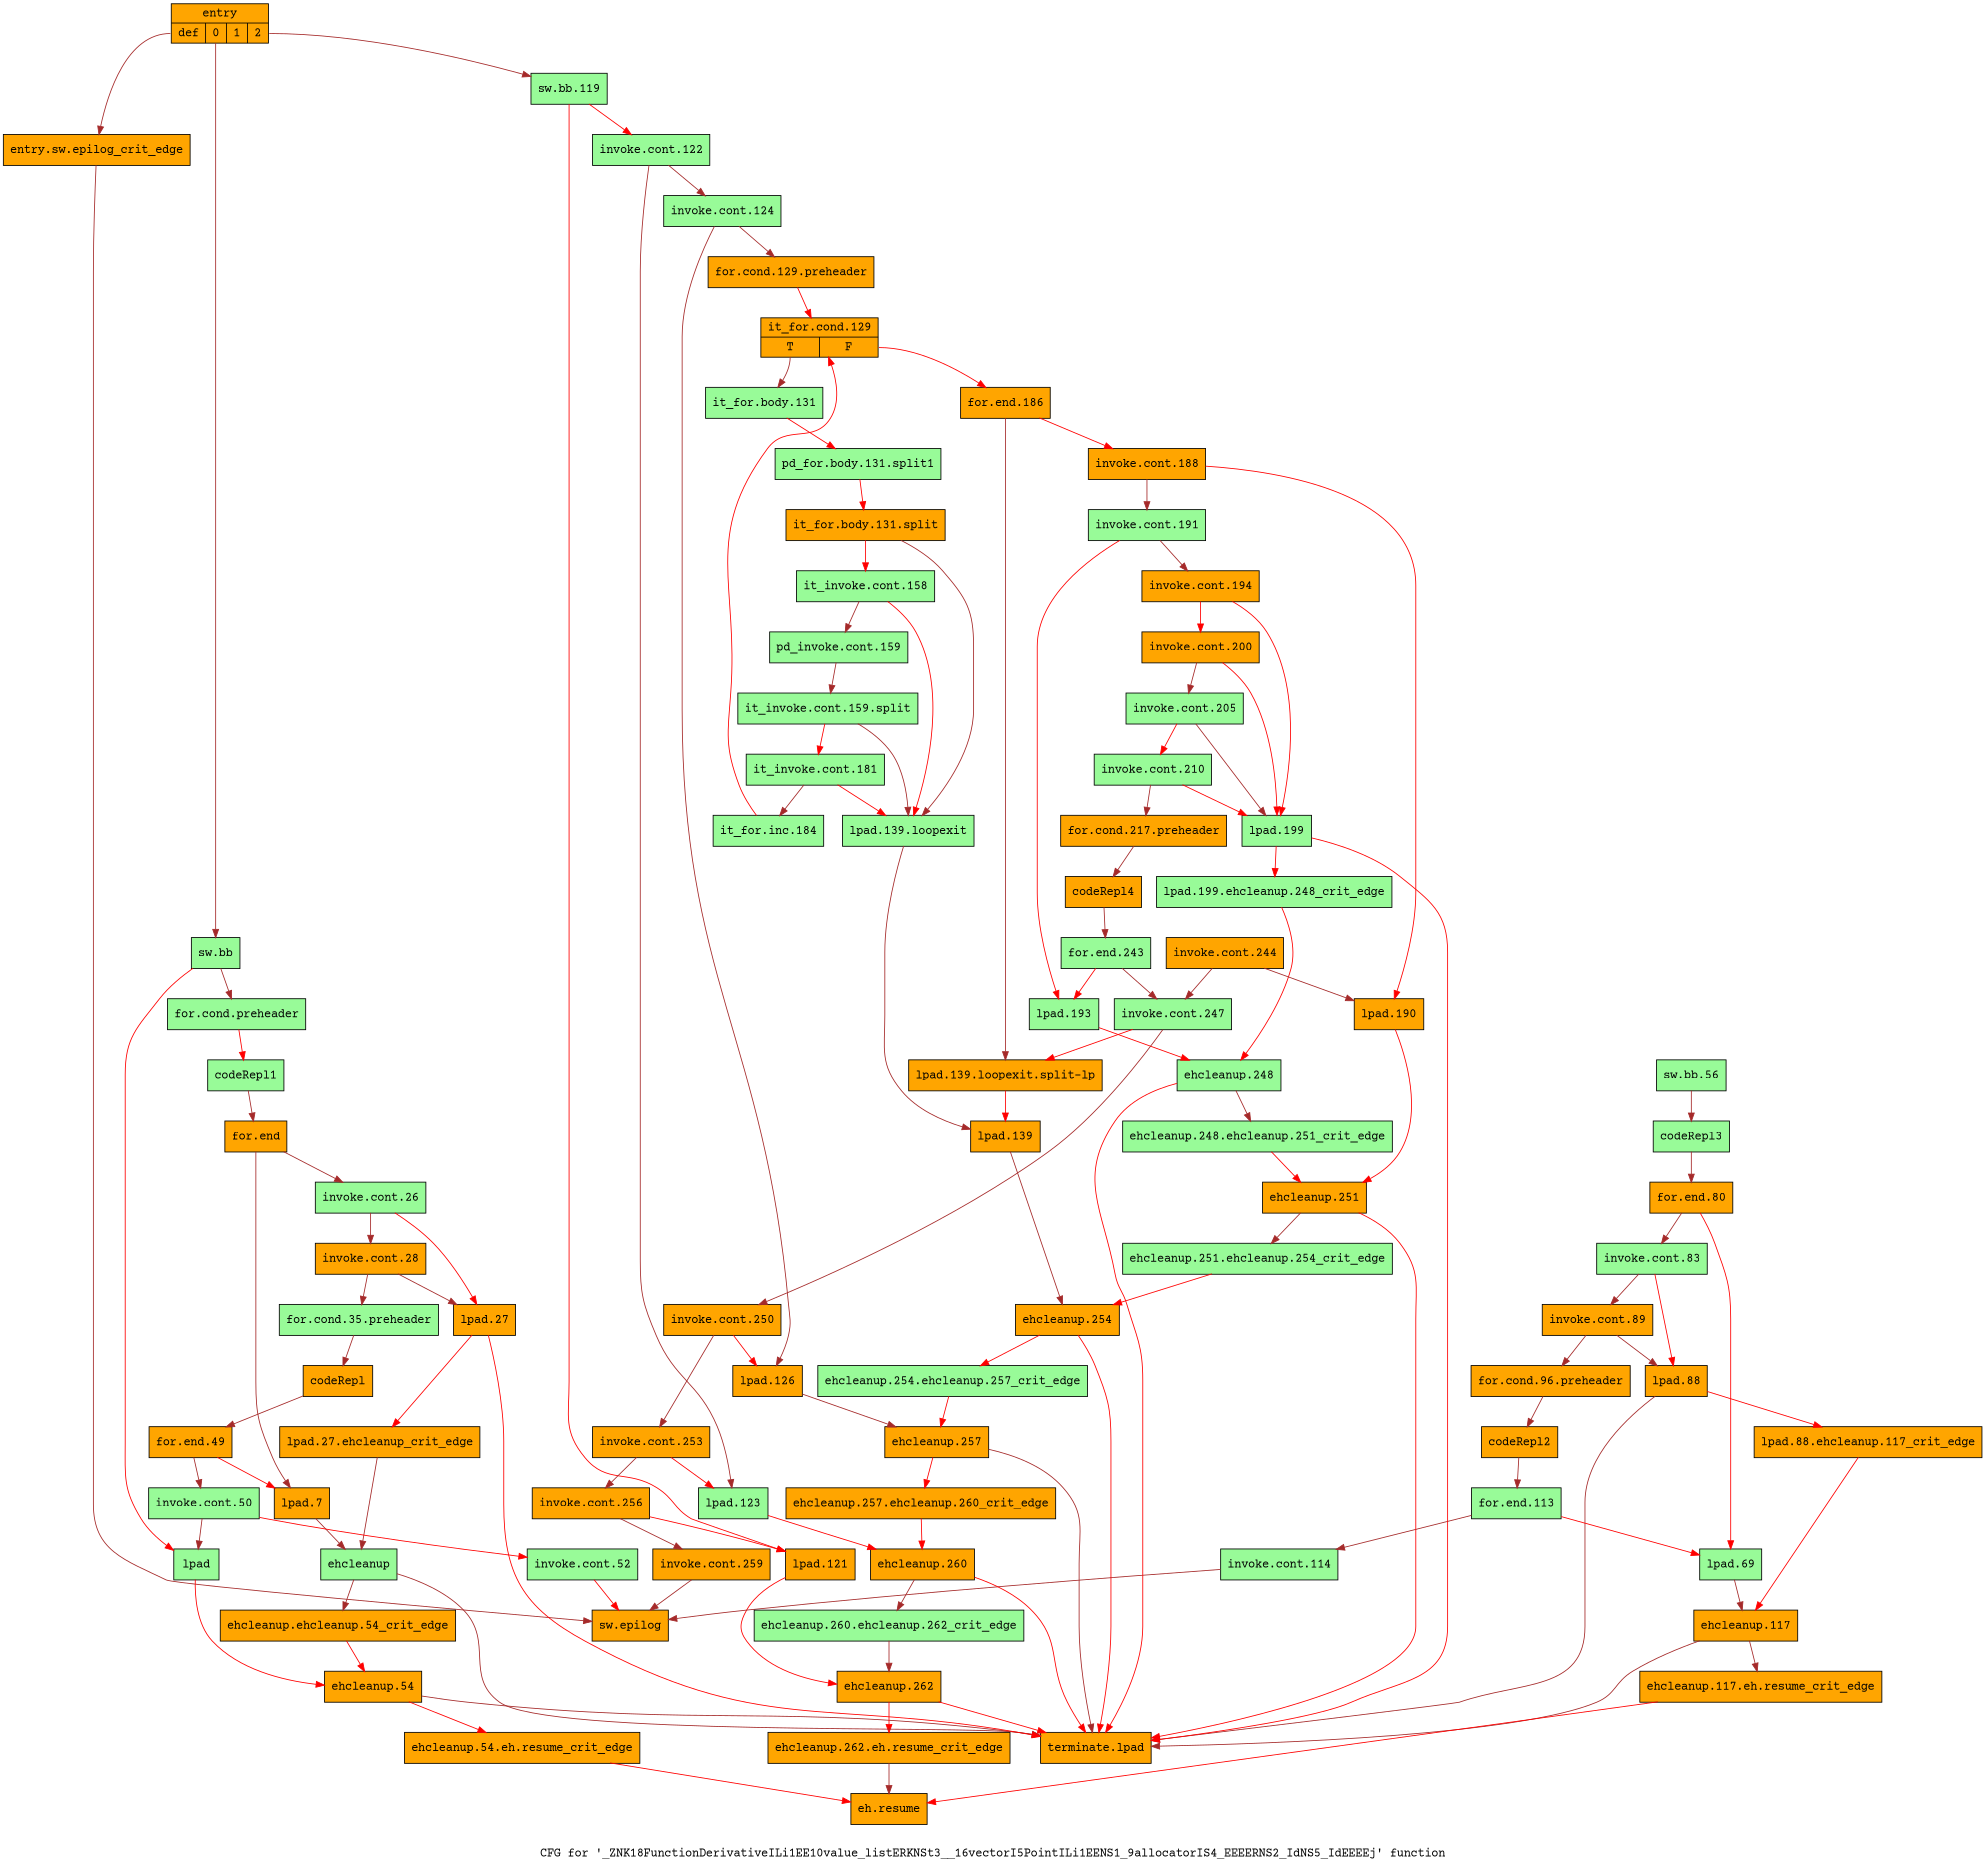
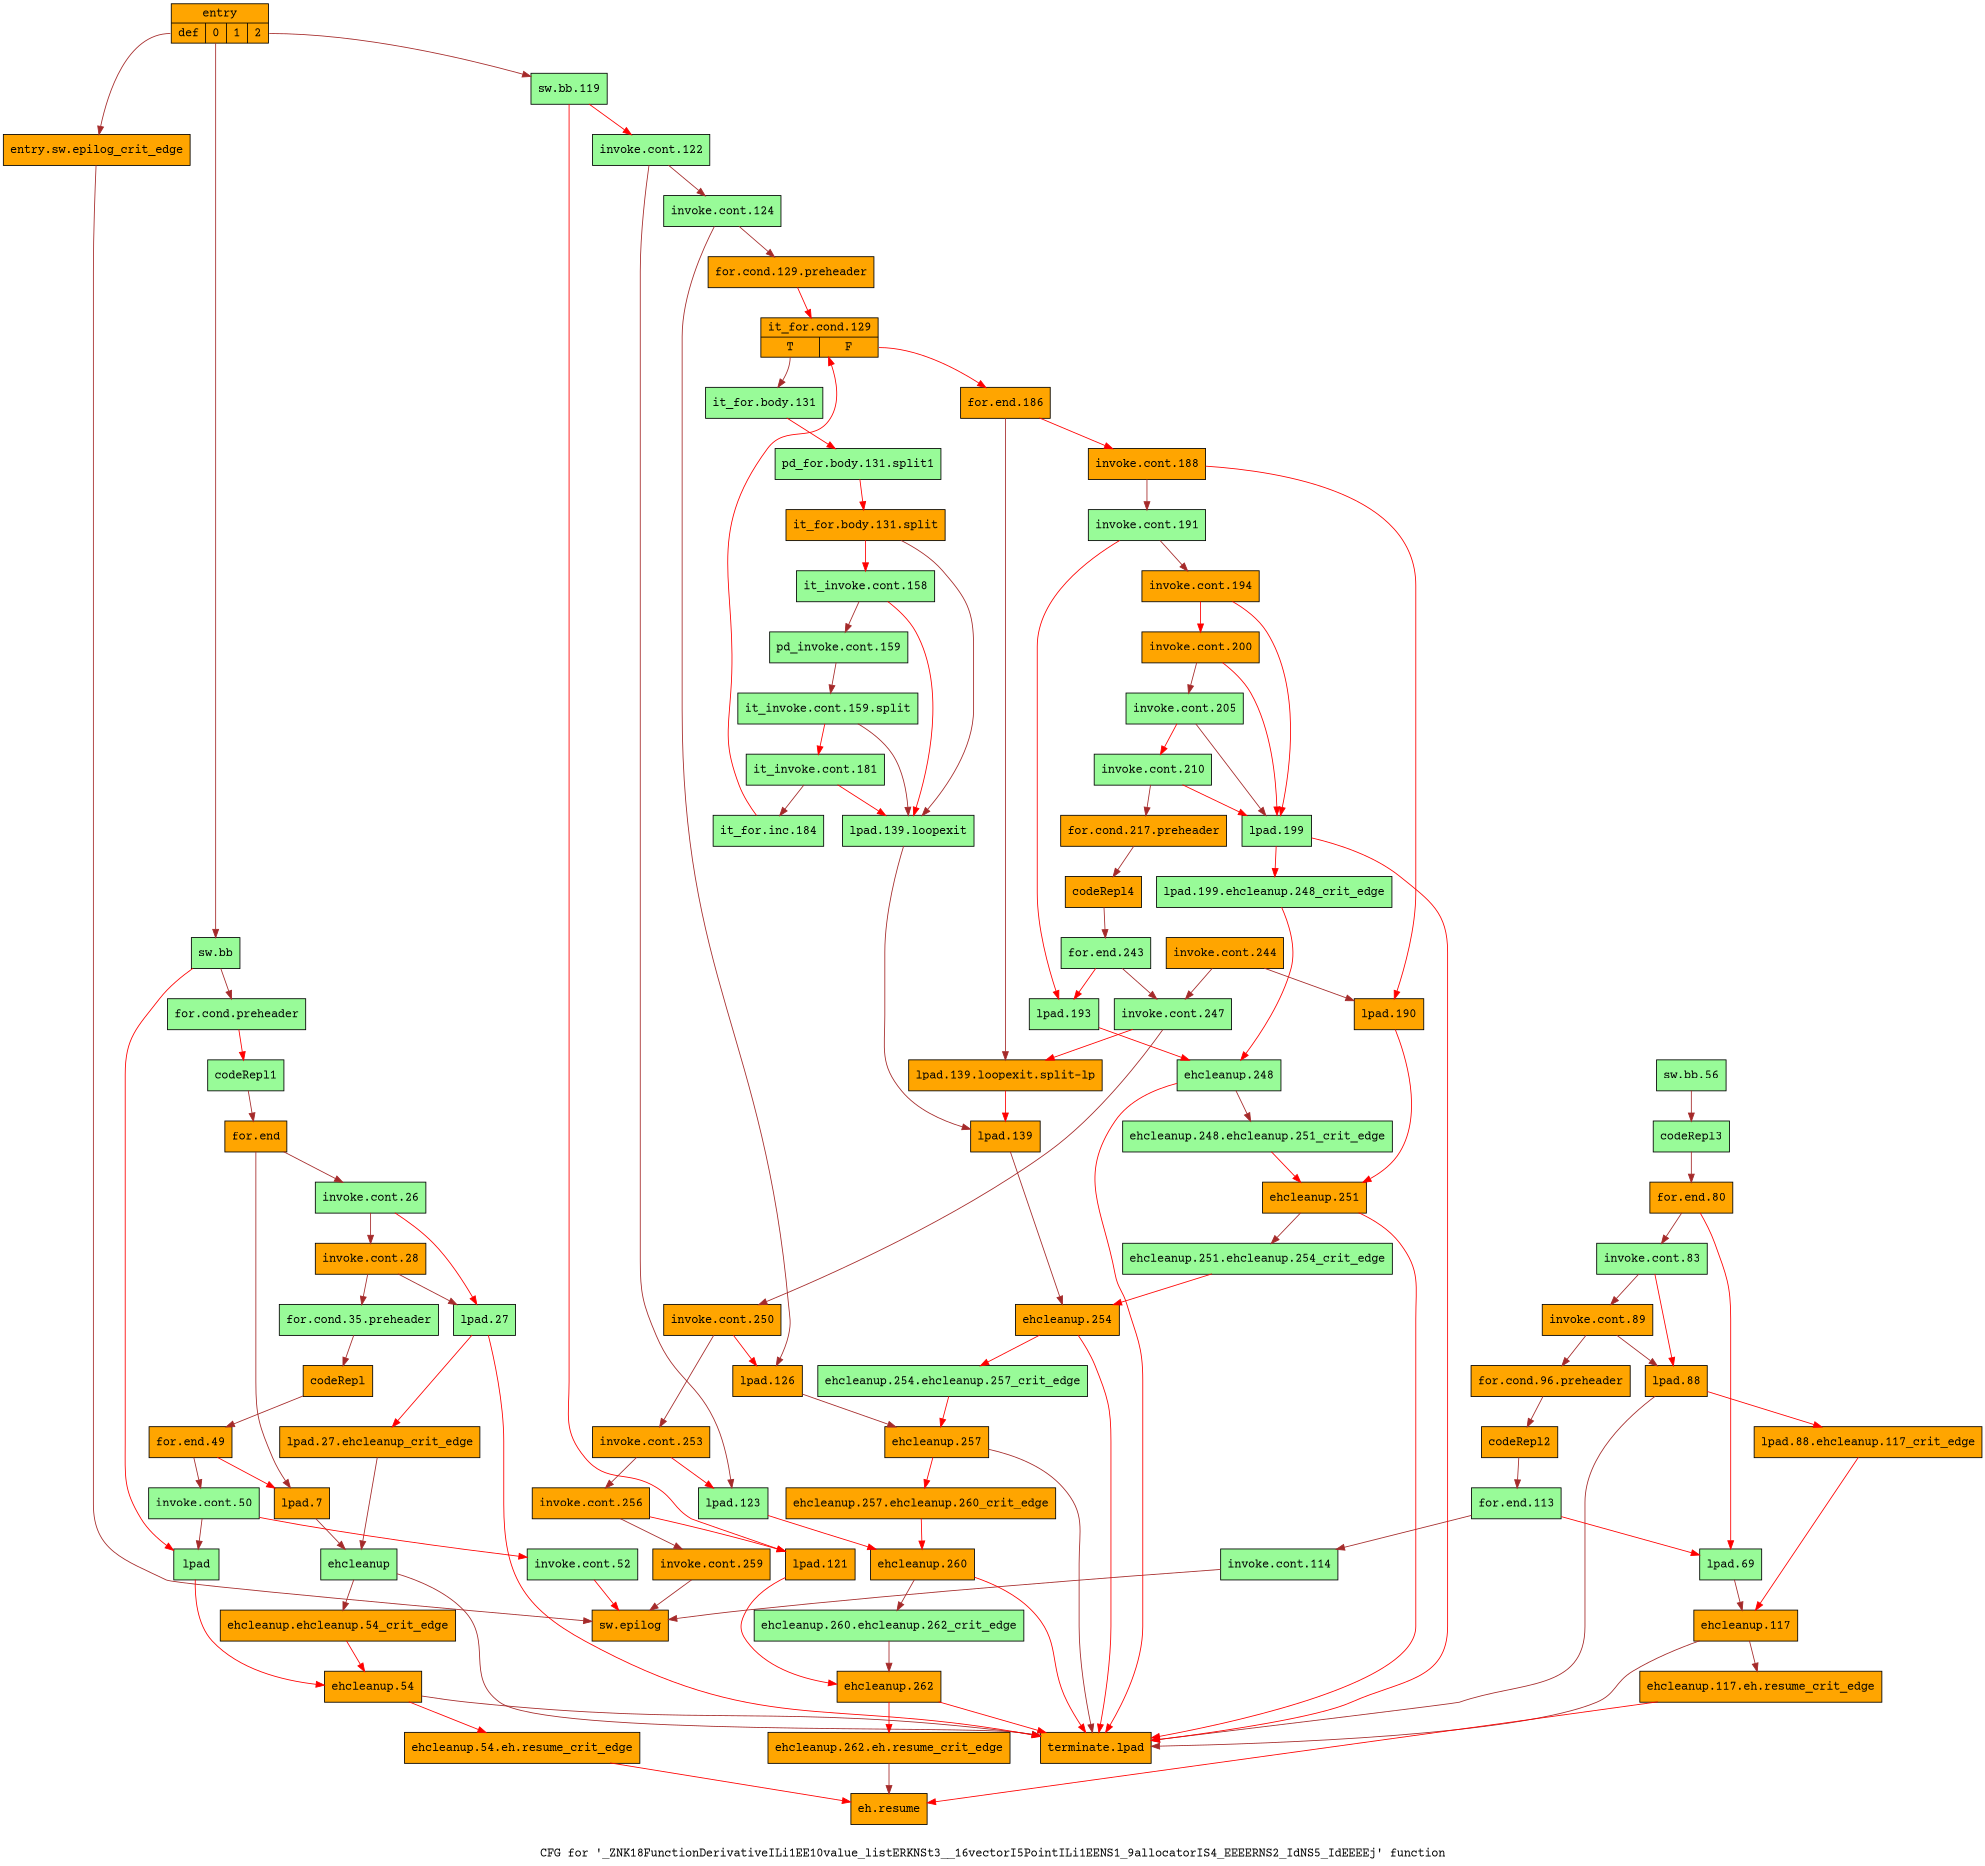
(484, 1320) -> (484, 1320)
